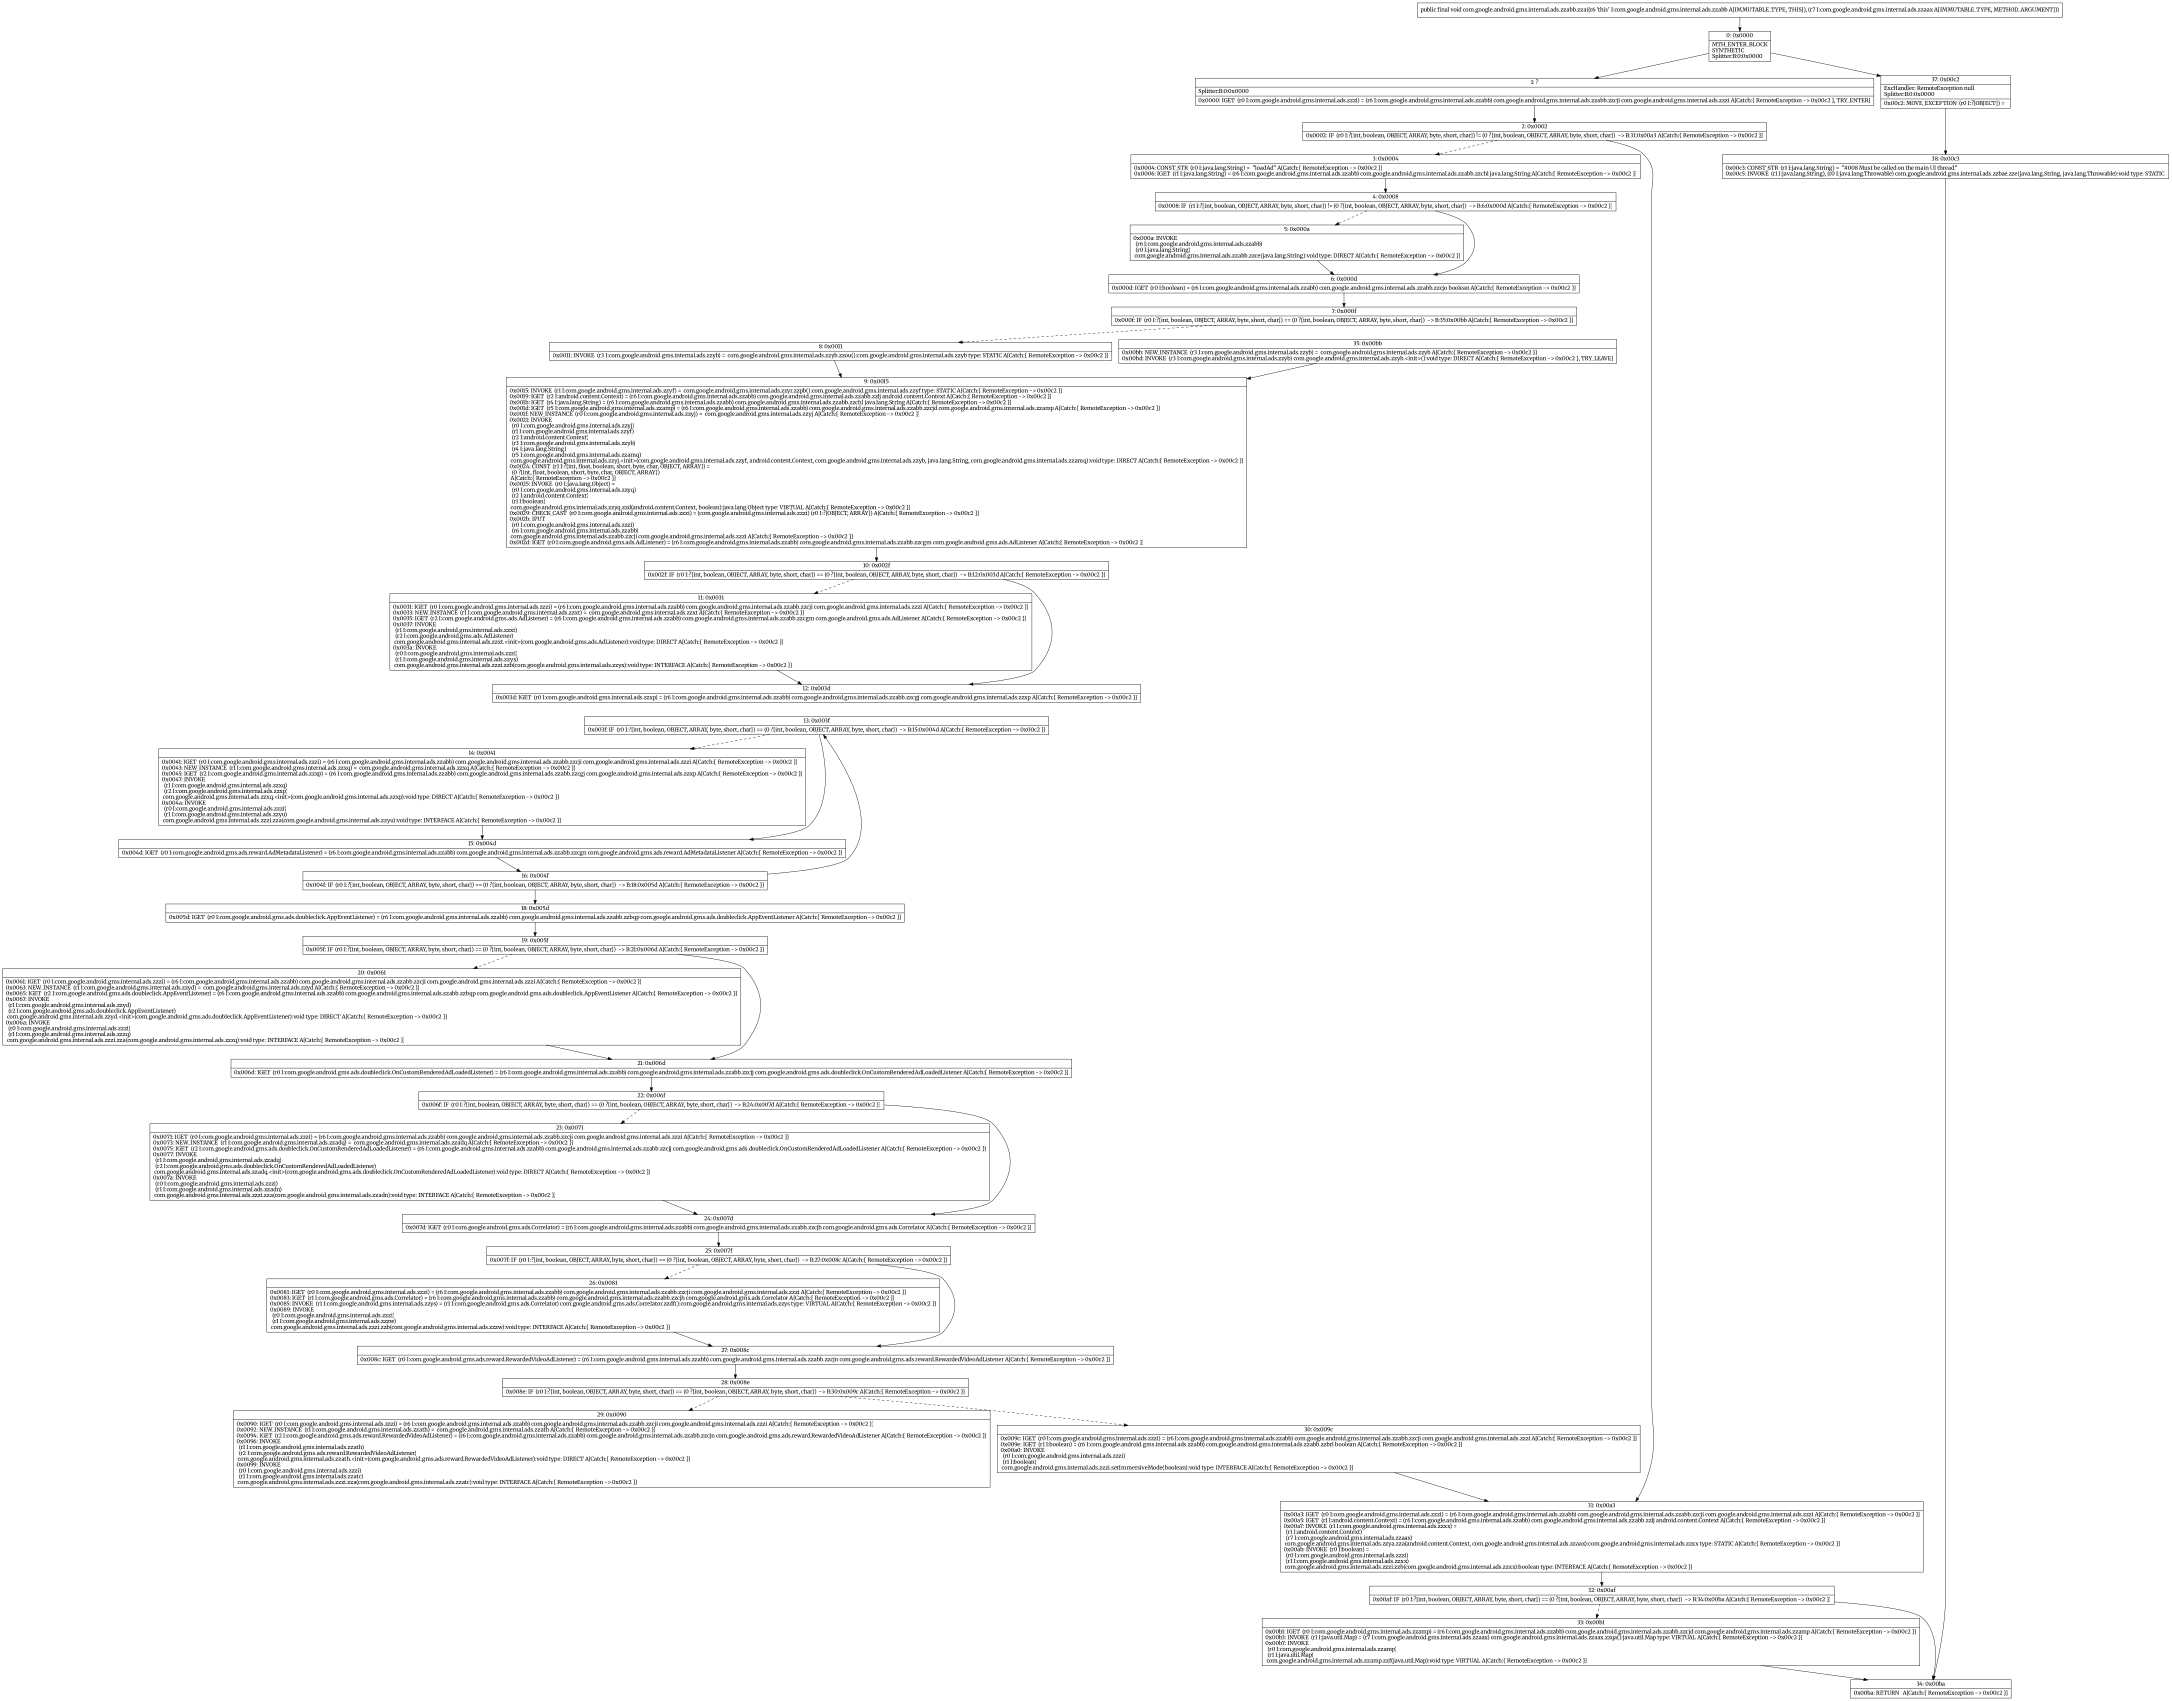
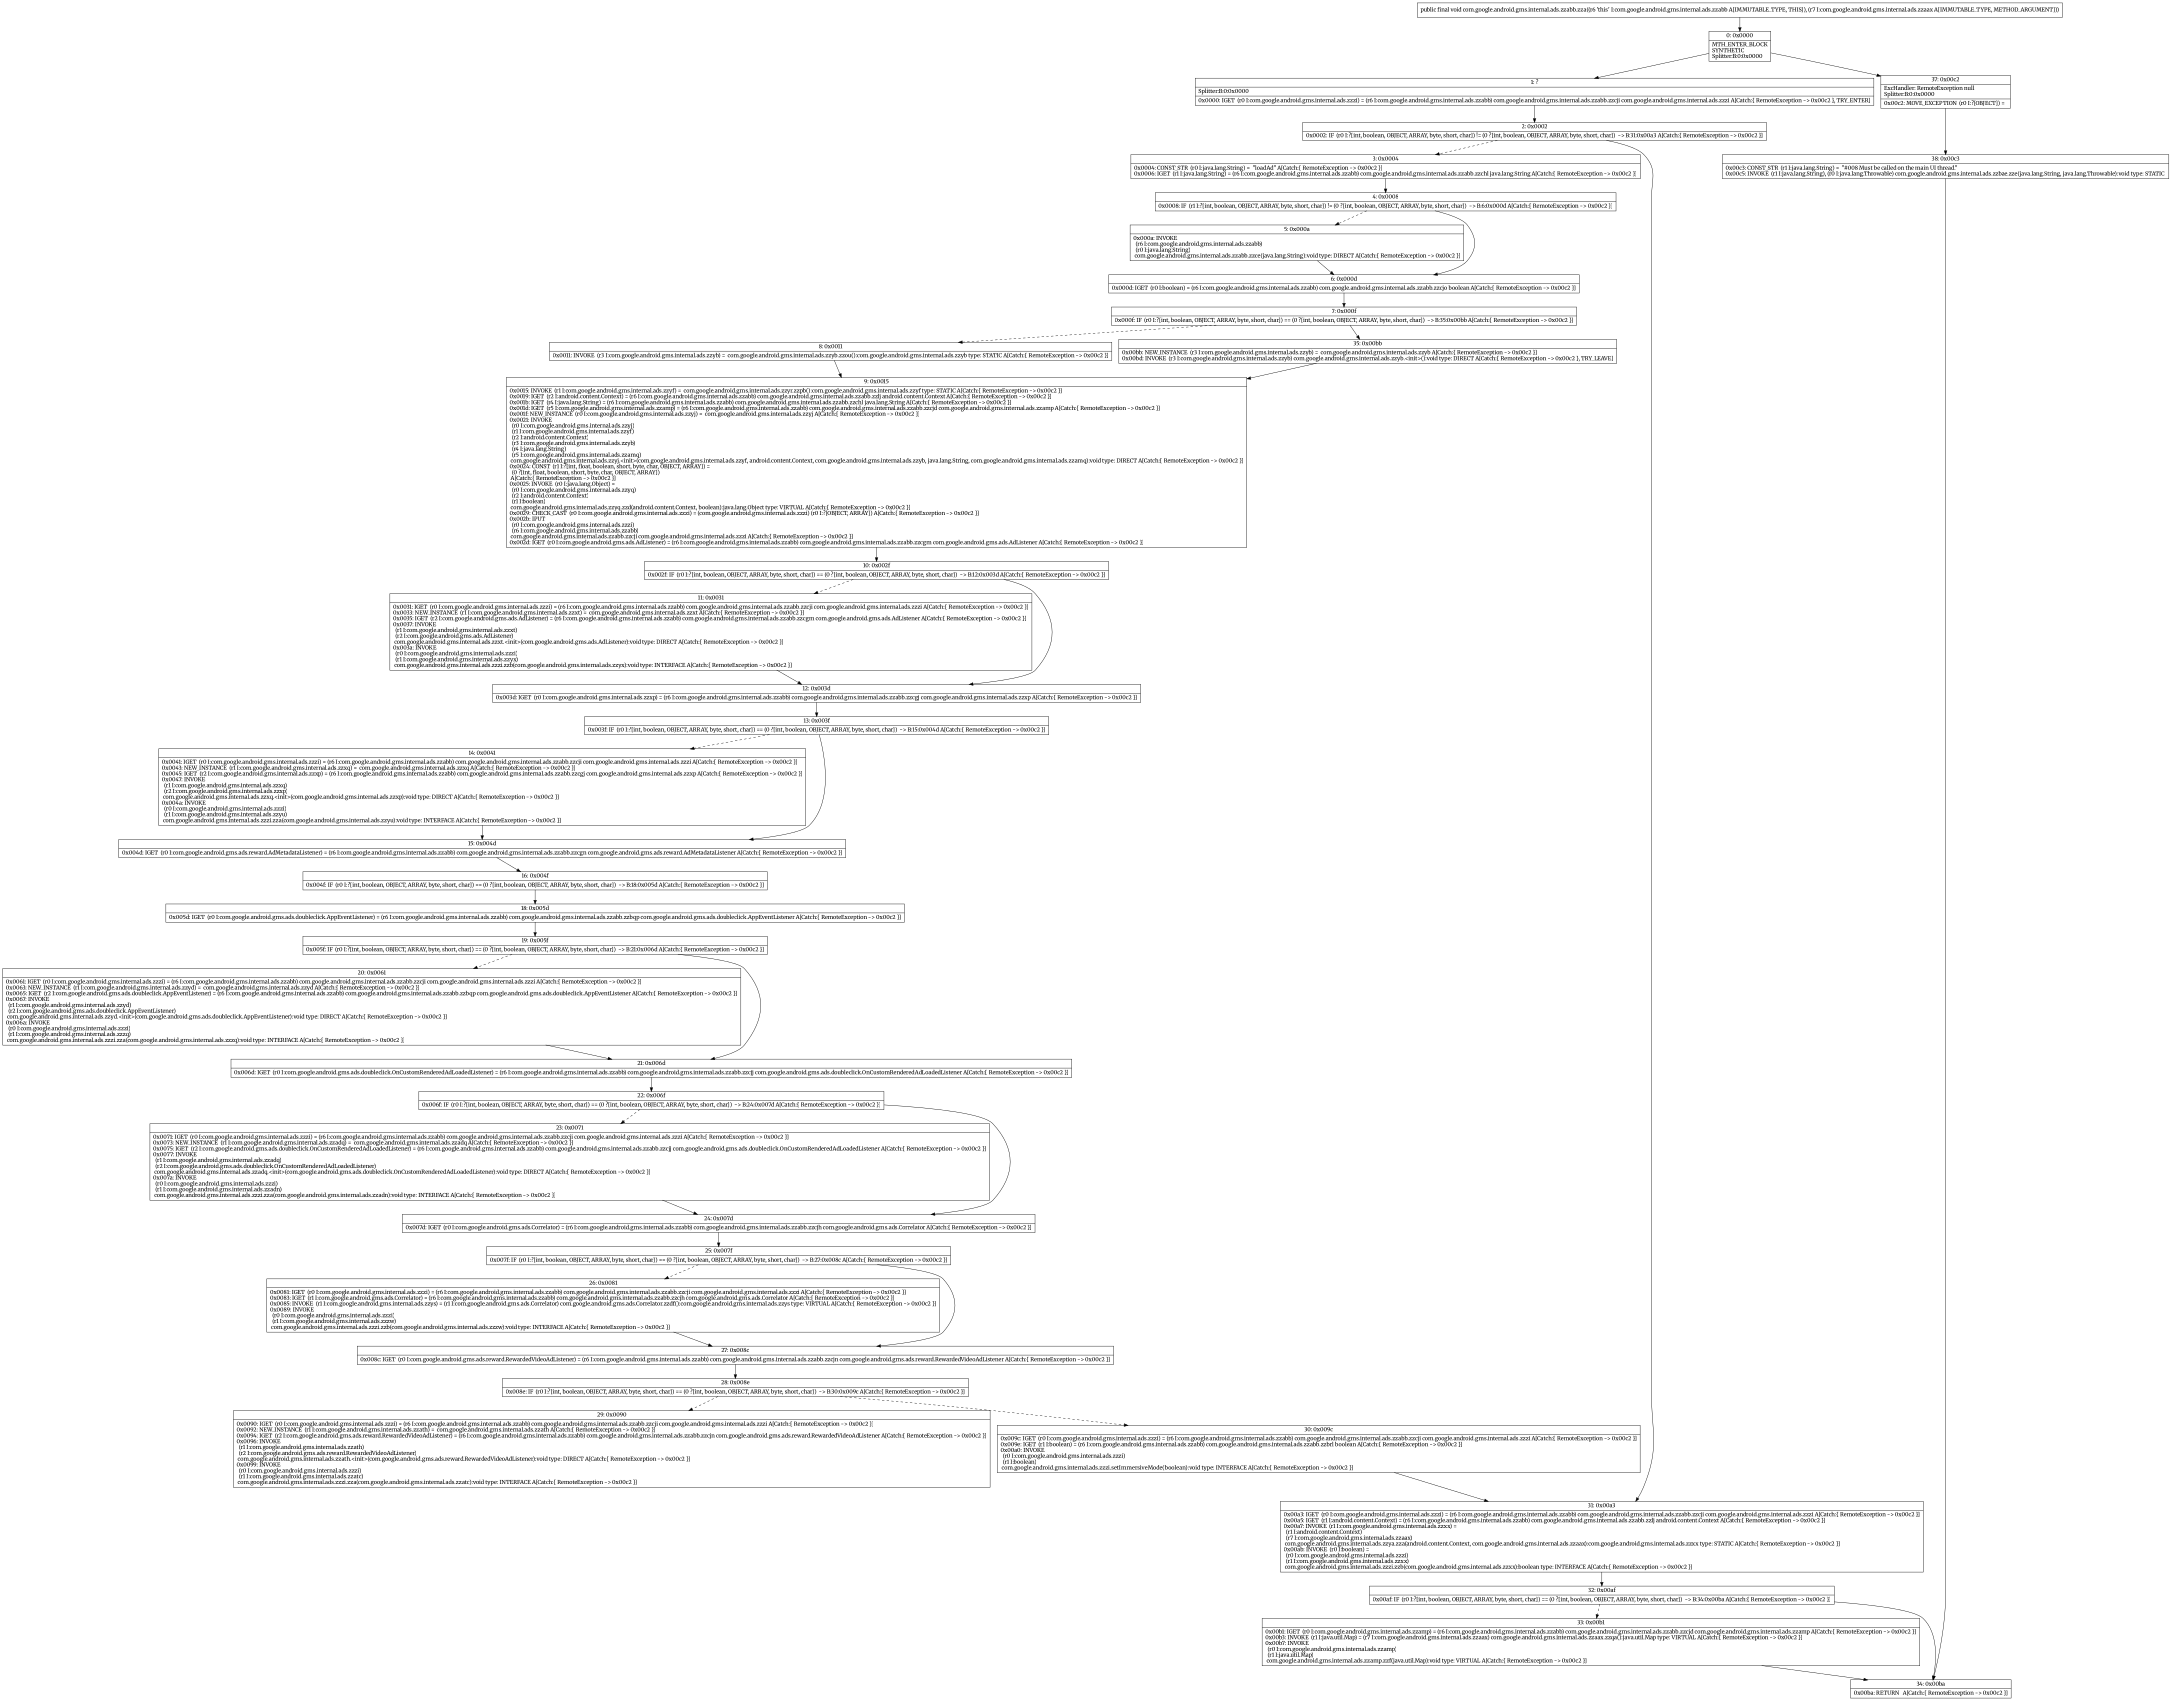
none -> (1354, 331)
(859, 837) -> (817, 708)
